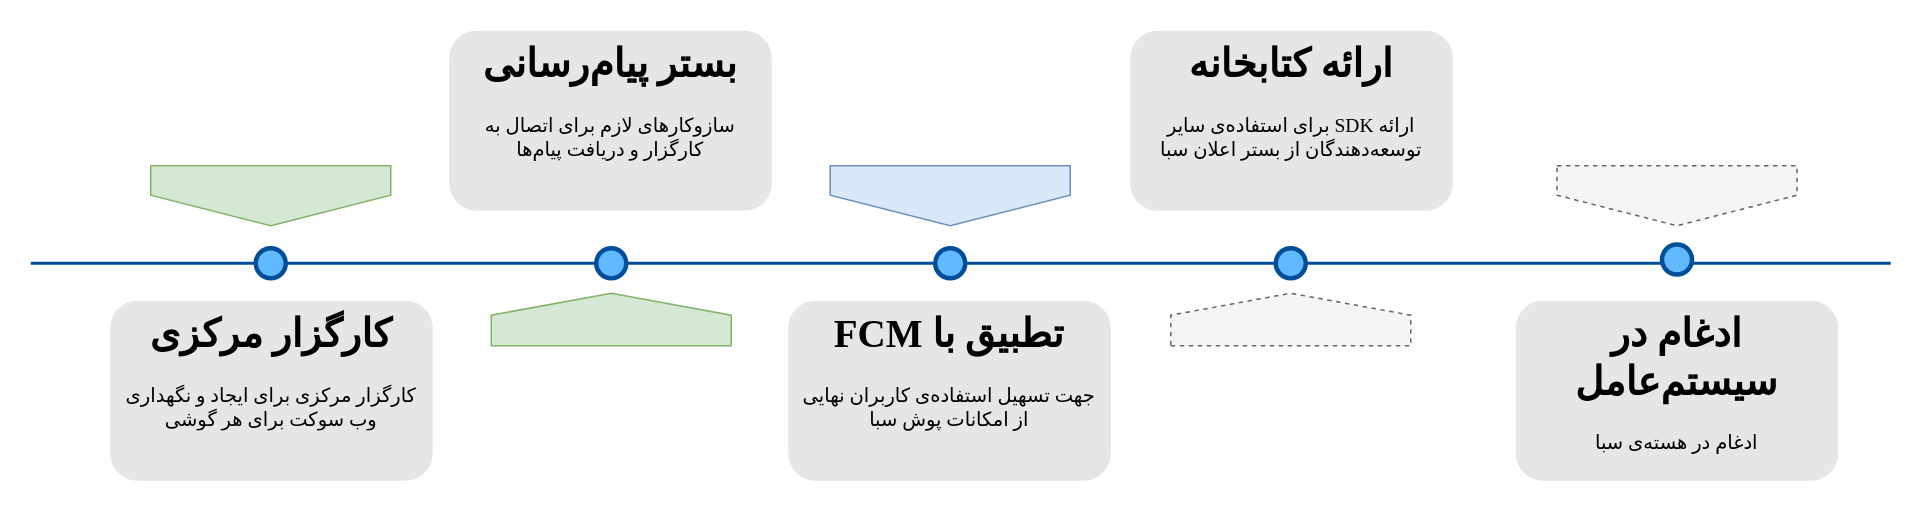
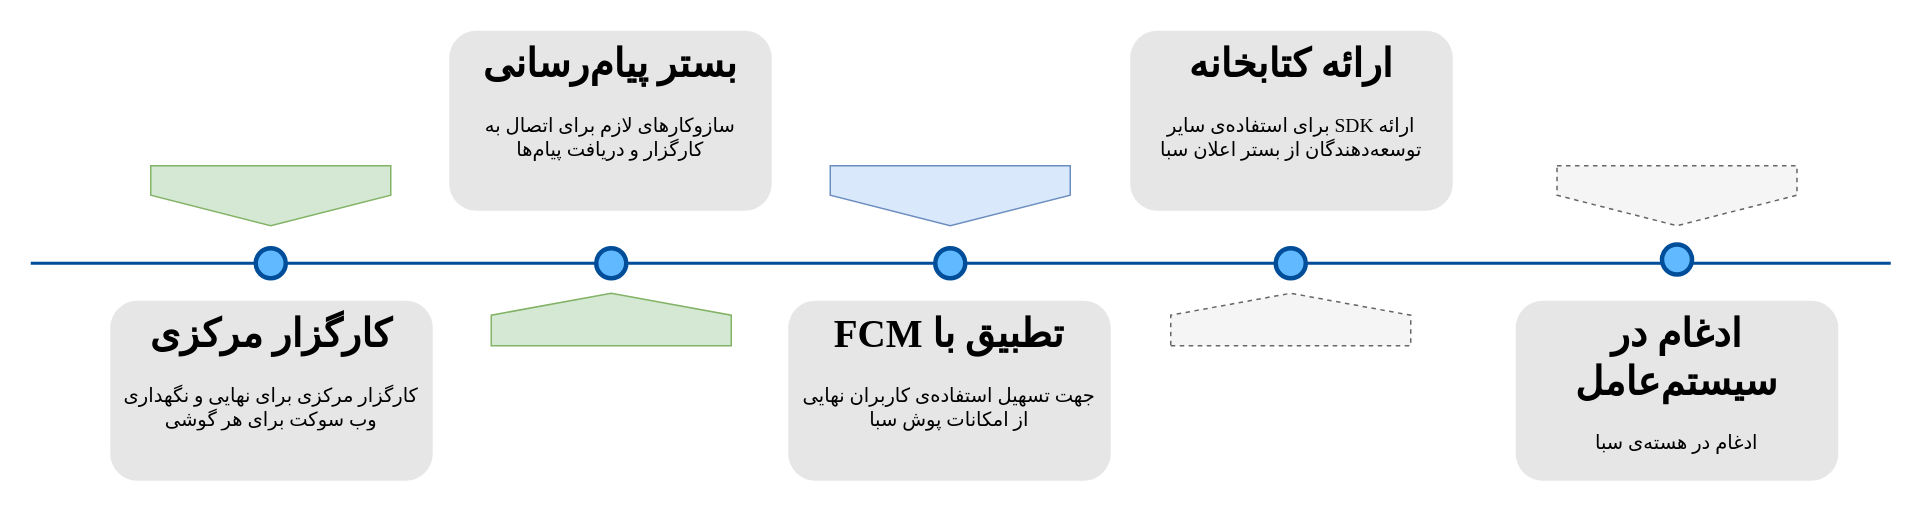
(272, 321) -> (272, 321)
